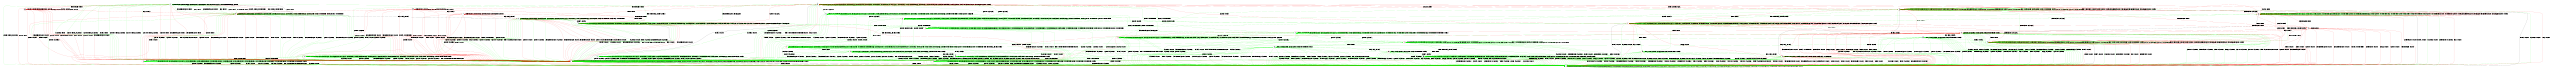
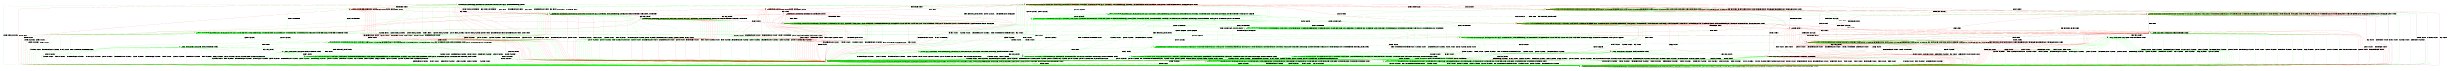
(668, 9) -> (905, 9)
